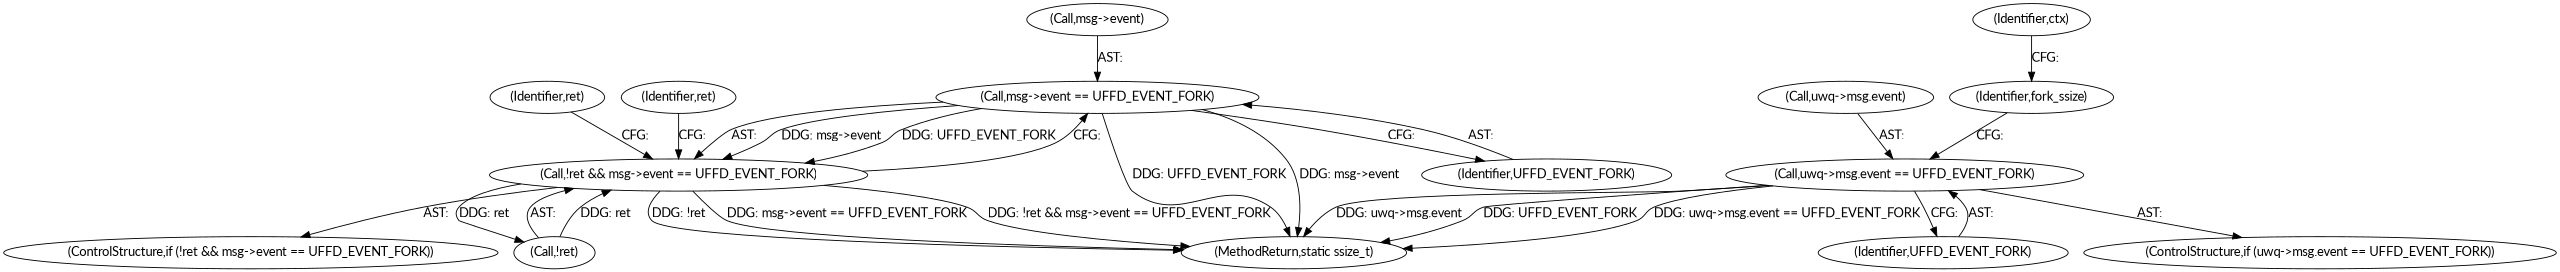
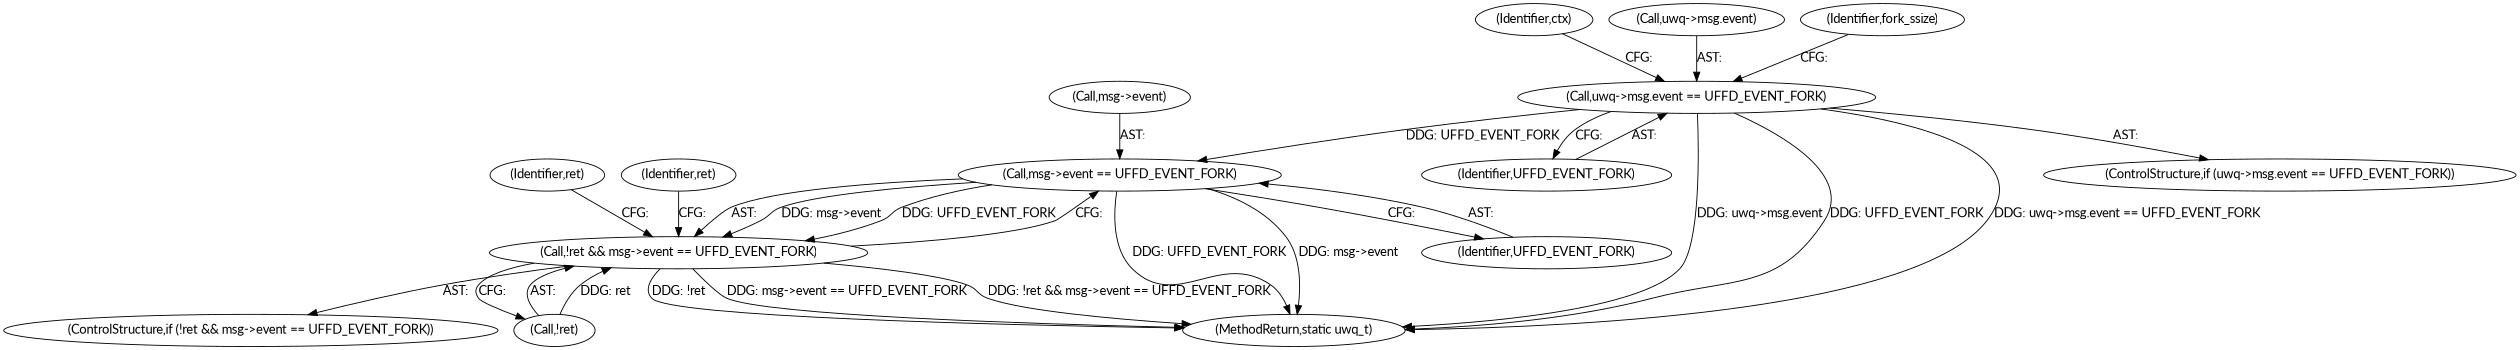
(2032, 54) -> (1609, 56)
none -> (1393, 131)
(484, 214) -> (494, 292)
(1294, 253) -> (1294, 330)
